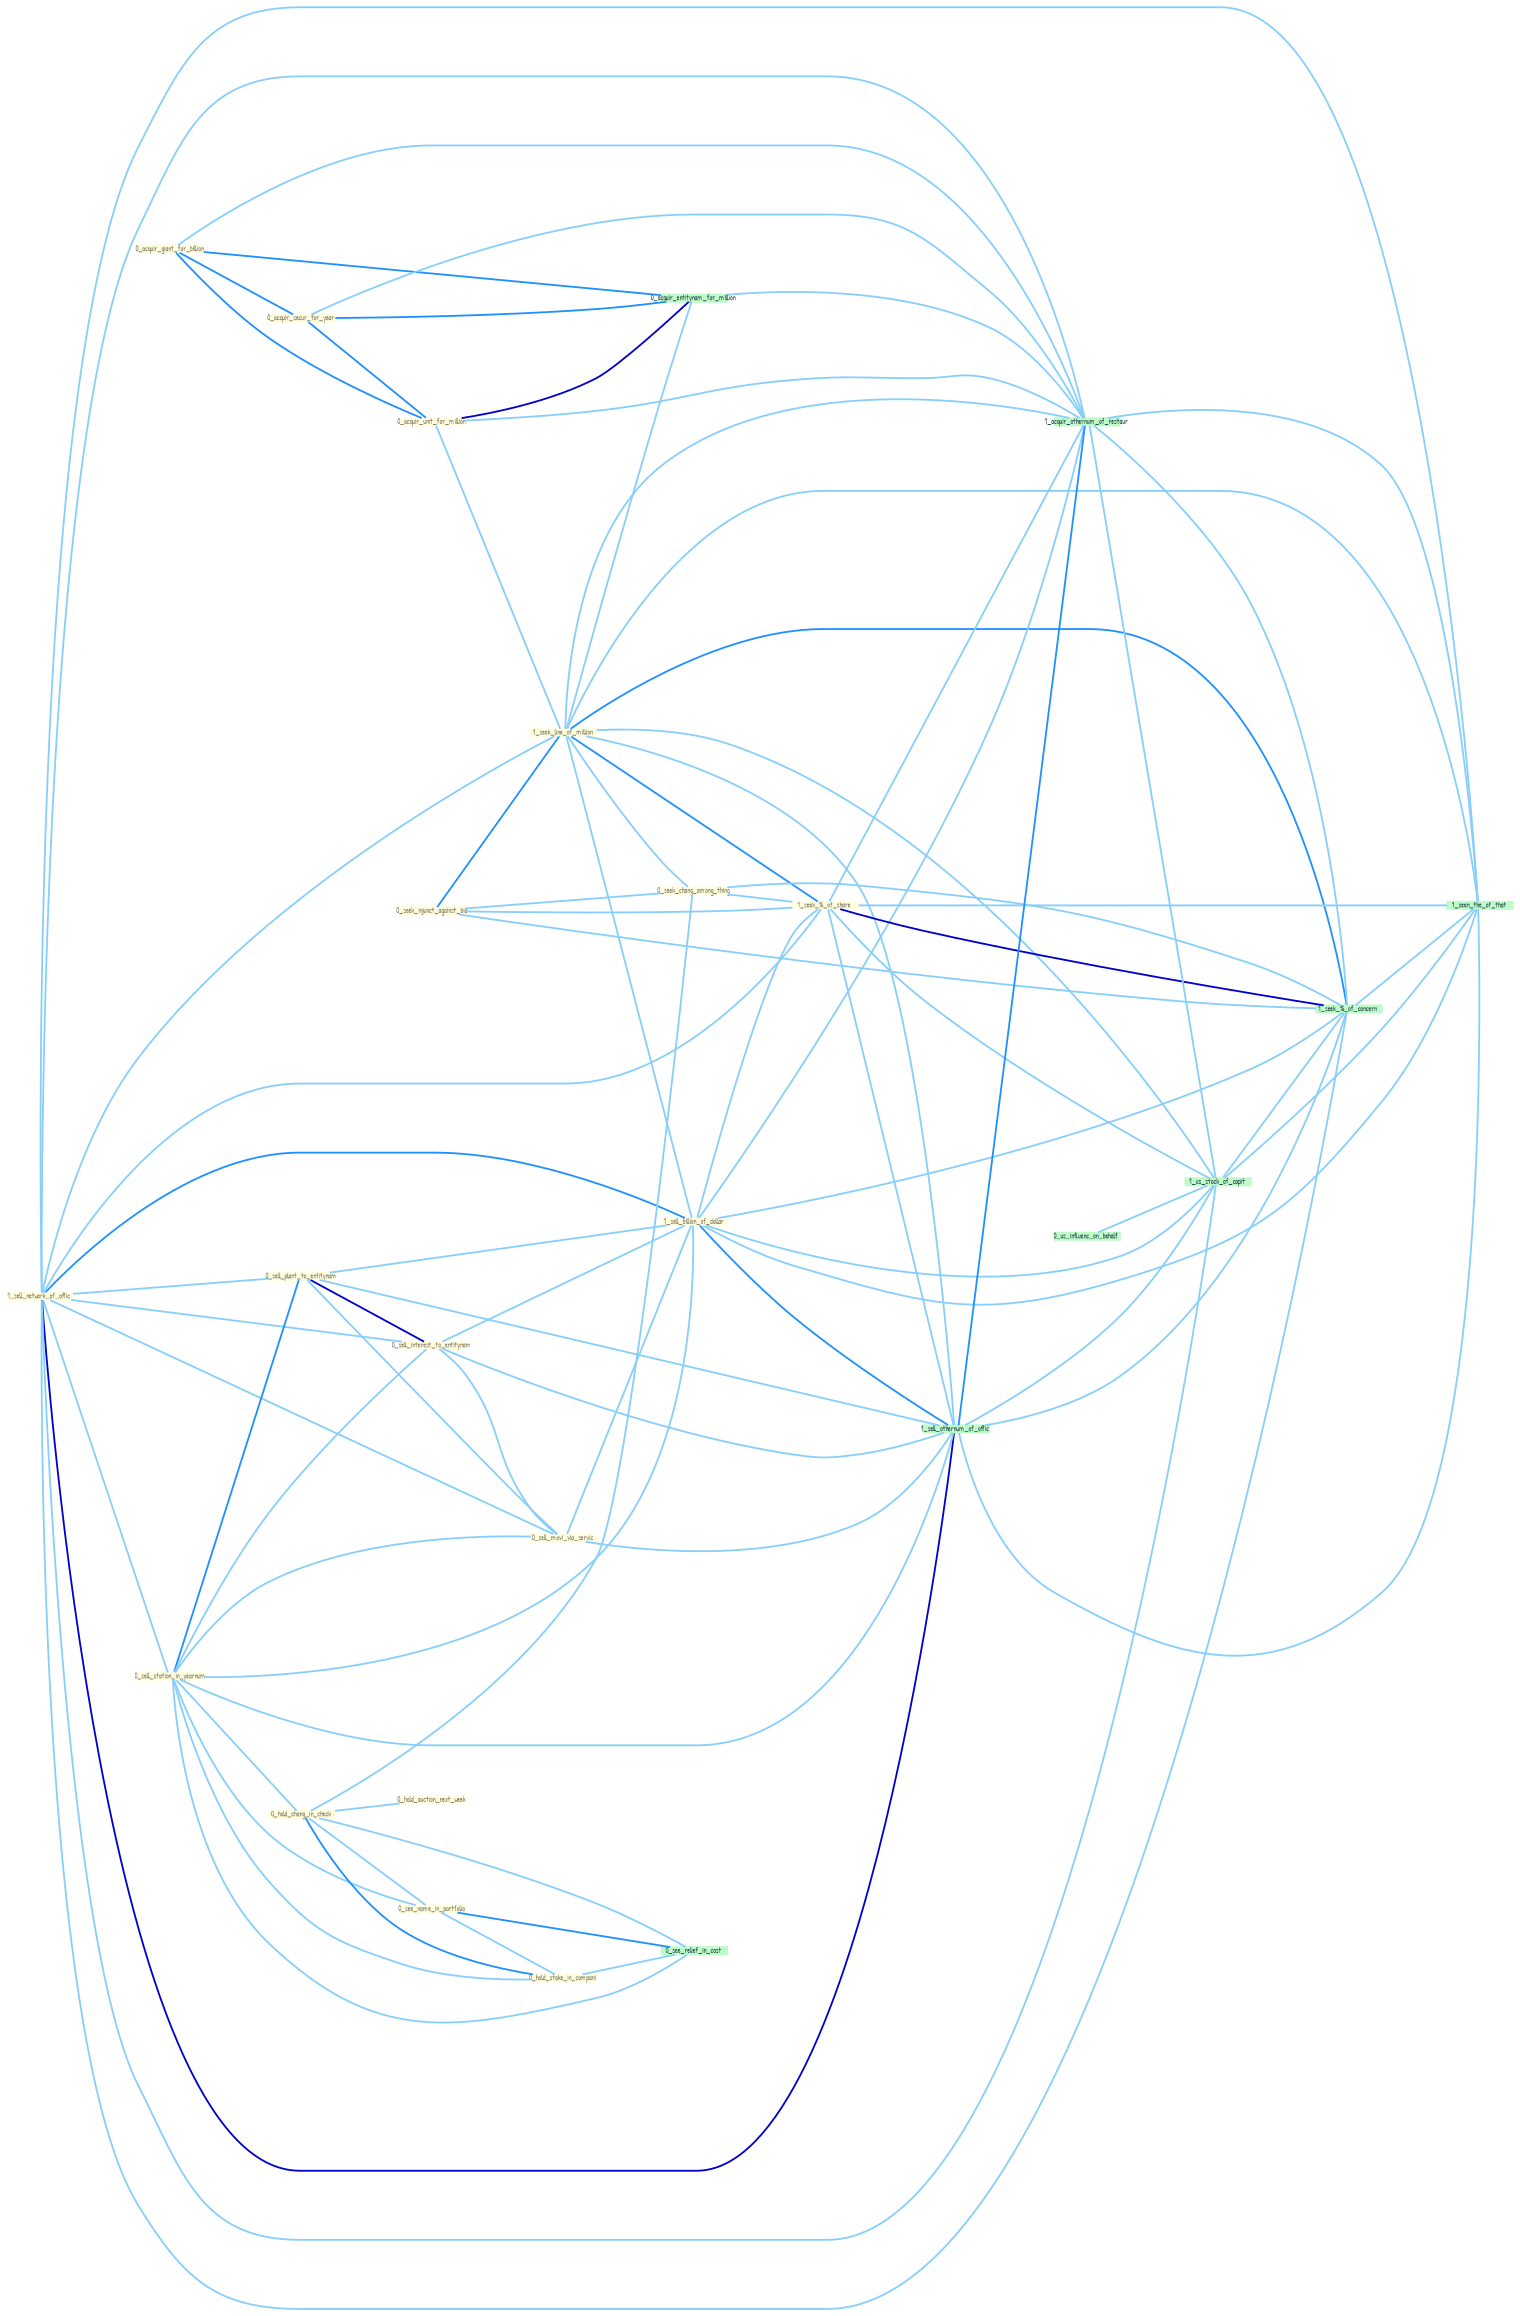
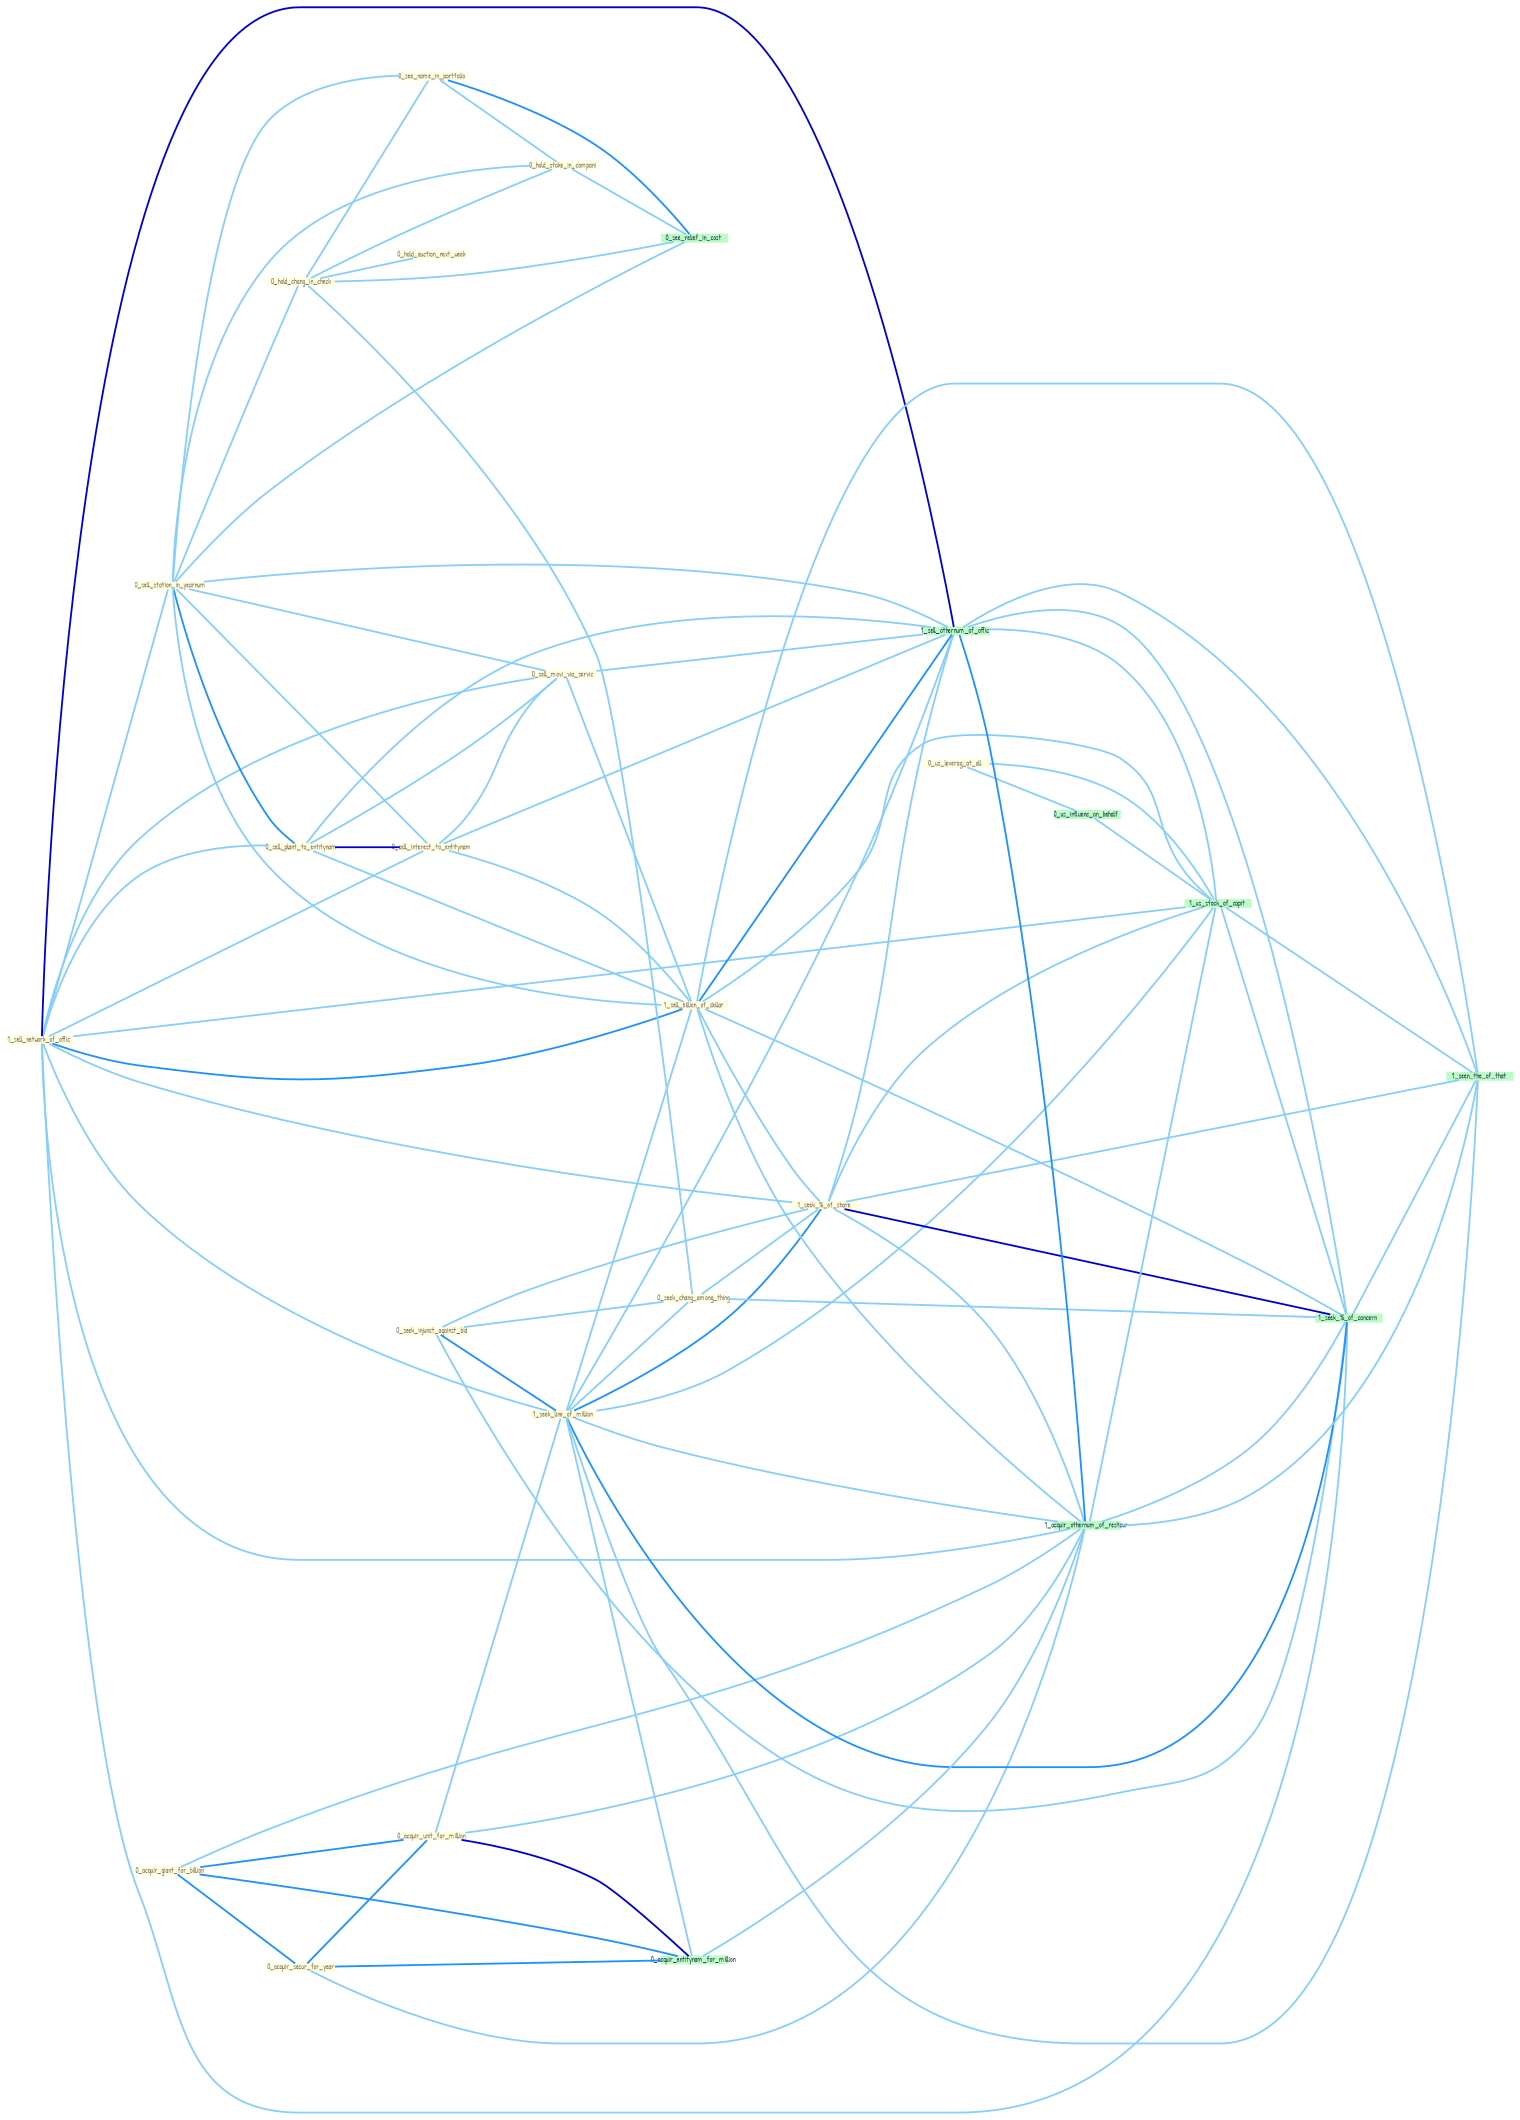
(550, 7) -> none
none -> (956, 764)
(398, 1927) -> (430, 221)
